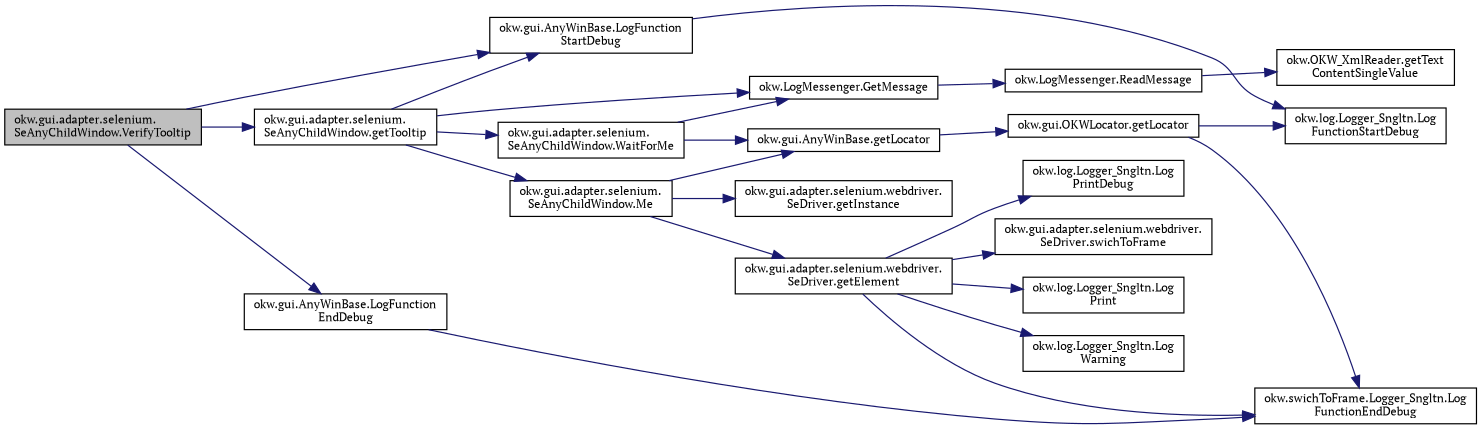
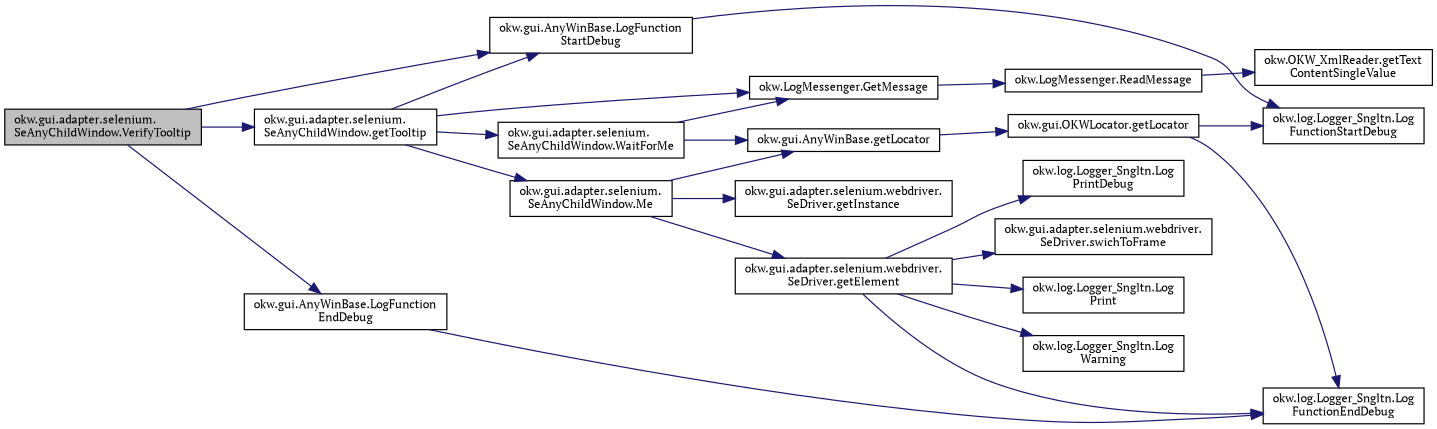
(1366, 406) -> (1344, 406)
